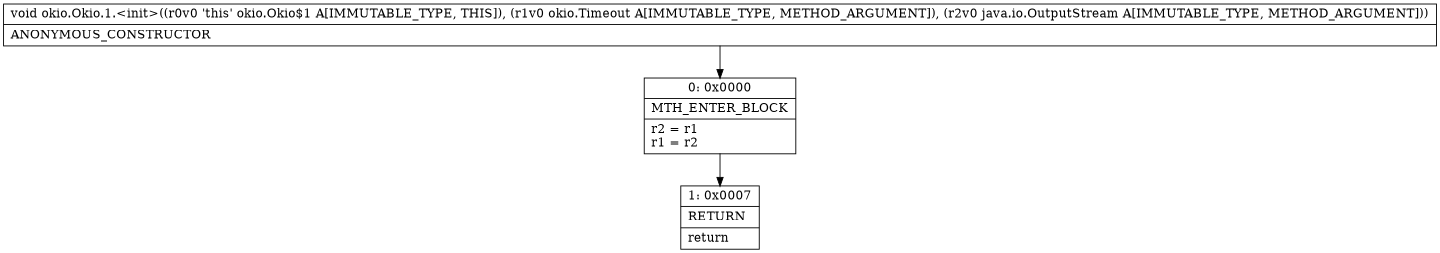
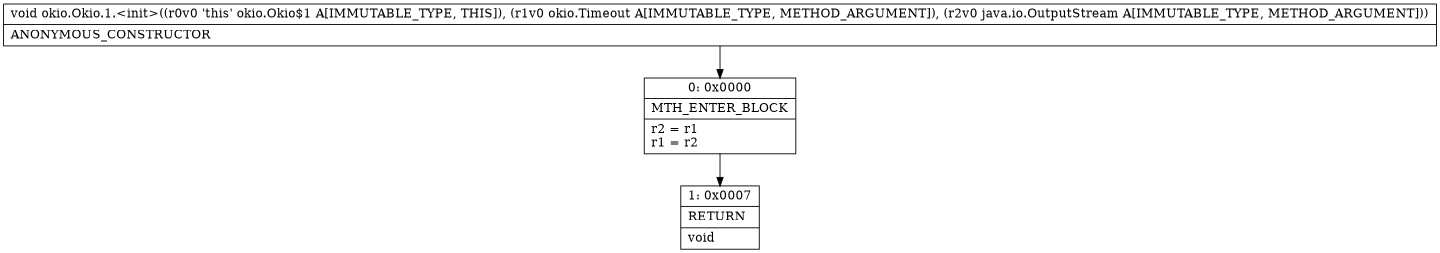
(708, 238) -> (702, 238)
